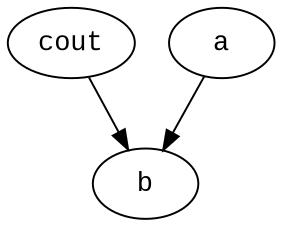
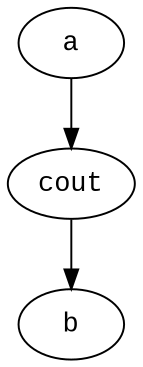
(188, 105) -> (71, 104)
